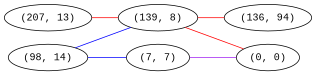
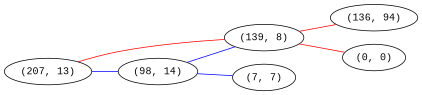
(213, 58) -> none
none -> (105, 72)
